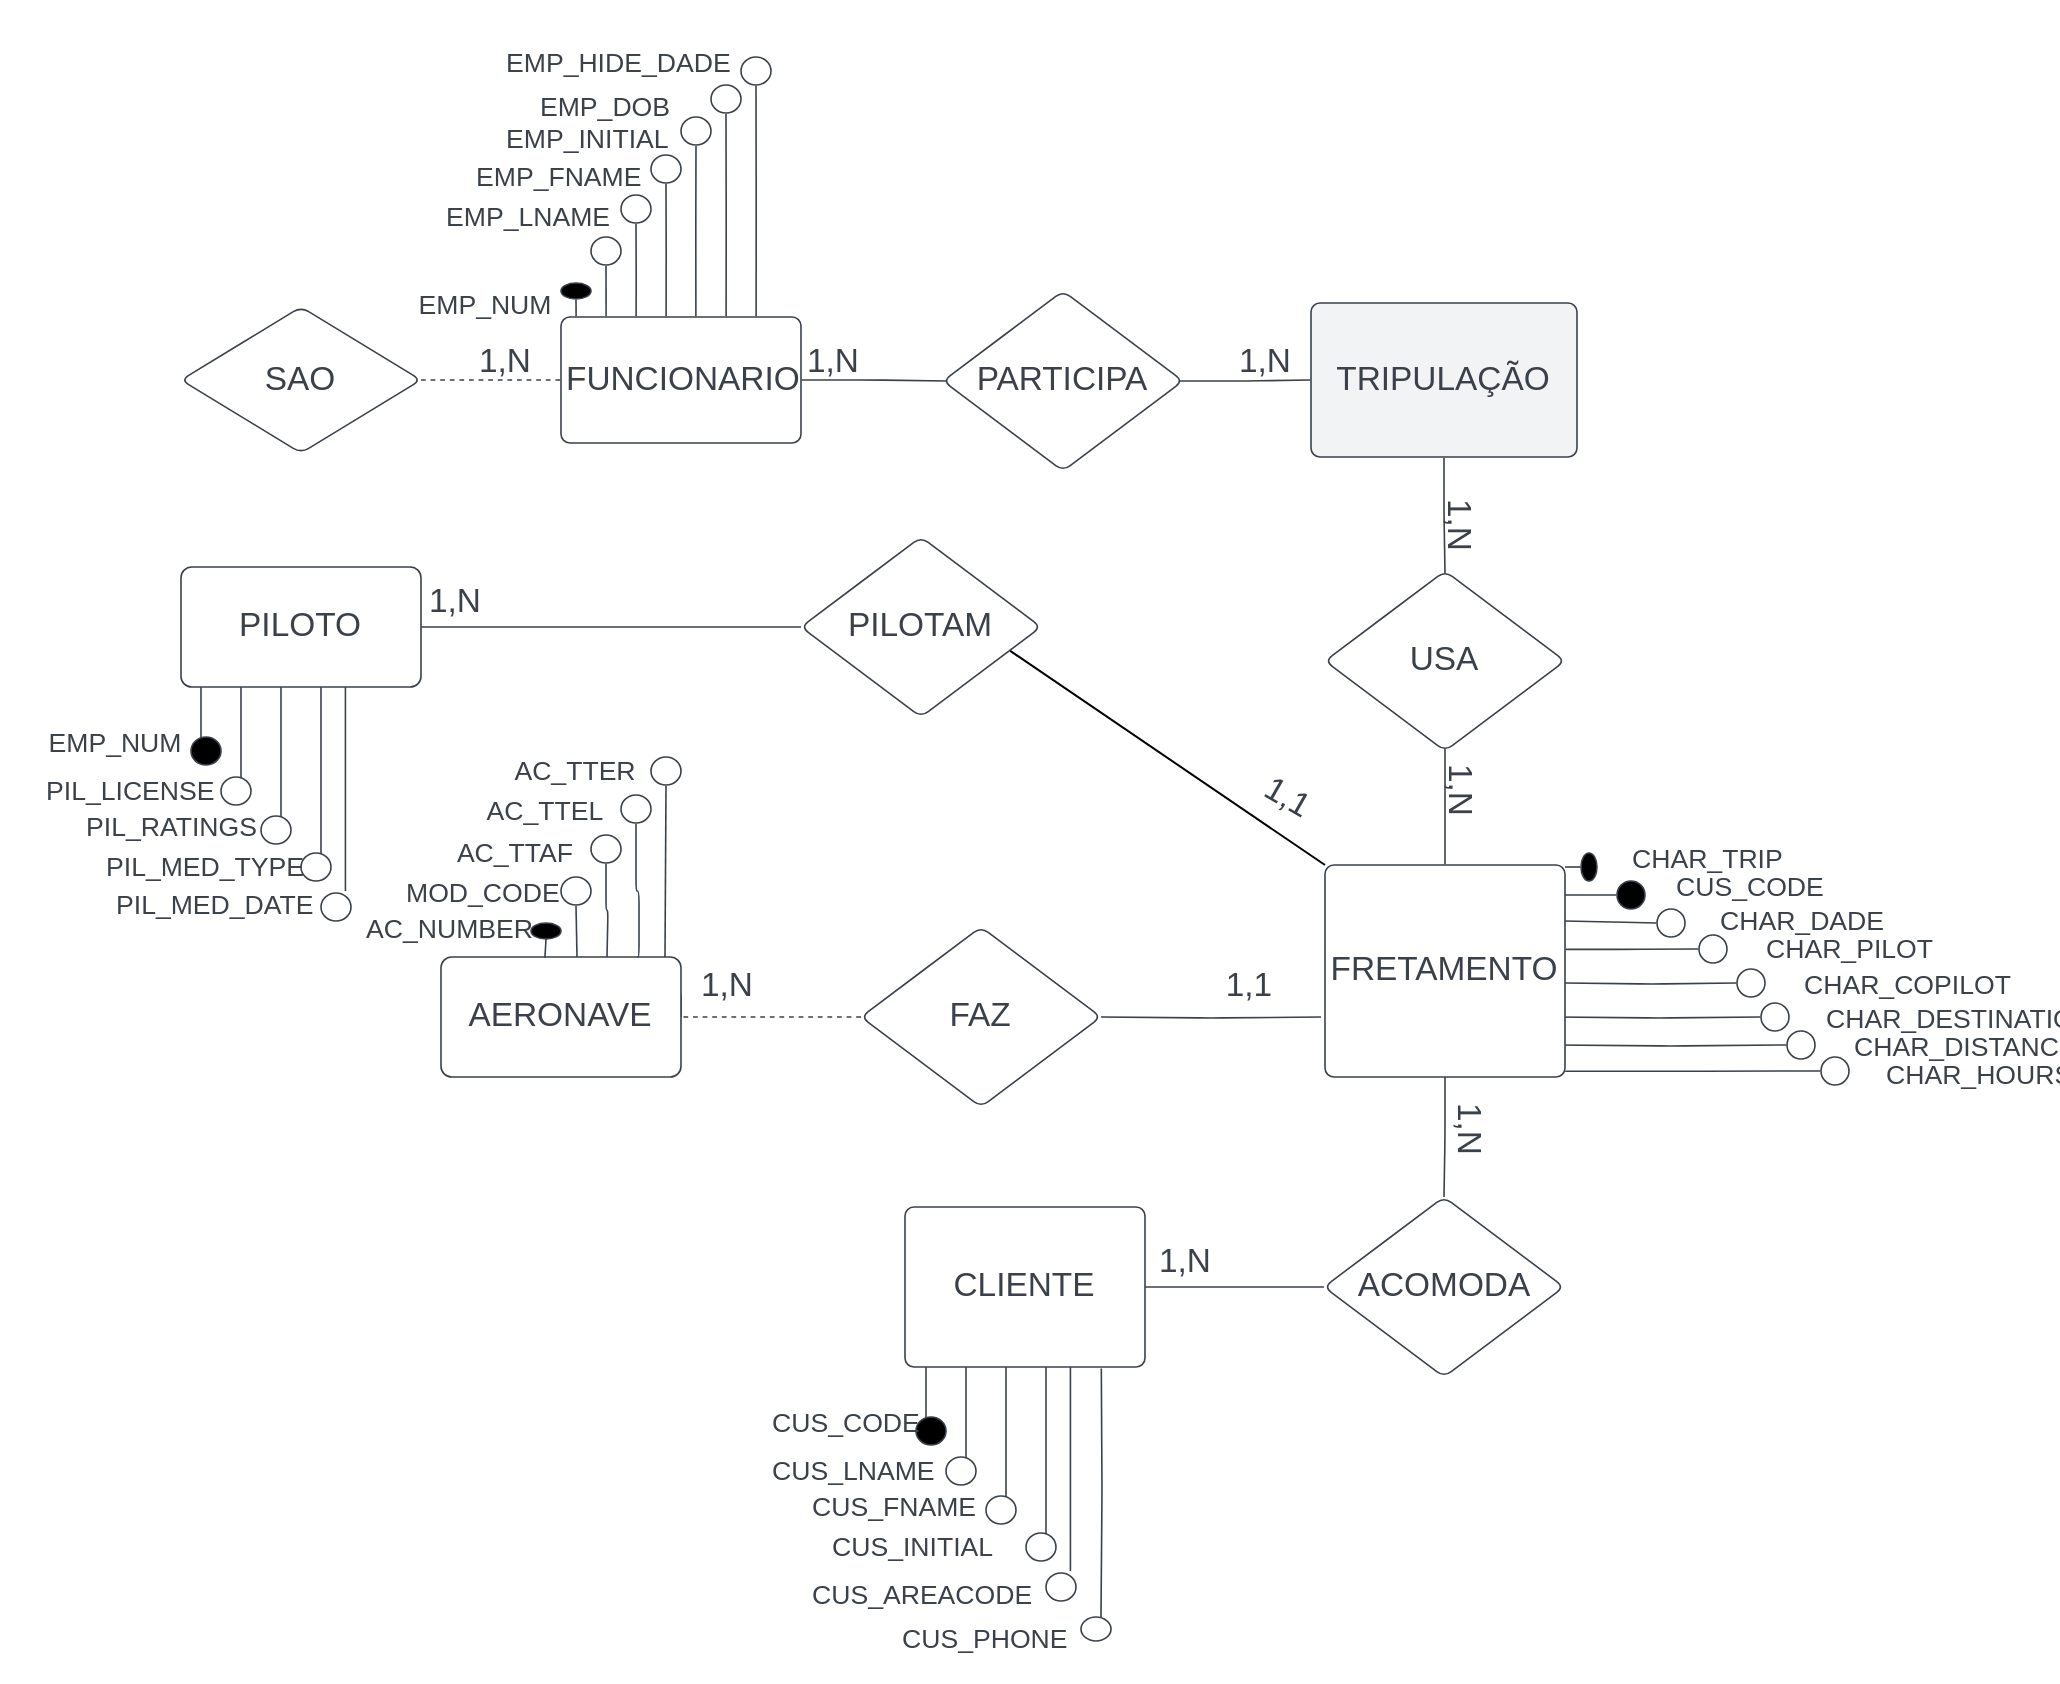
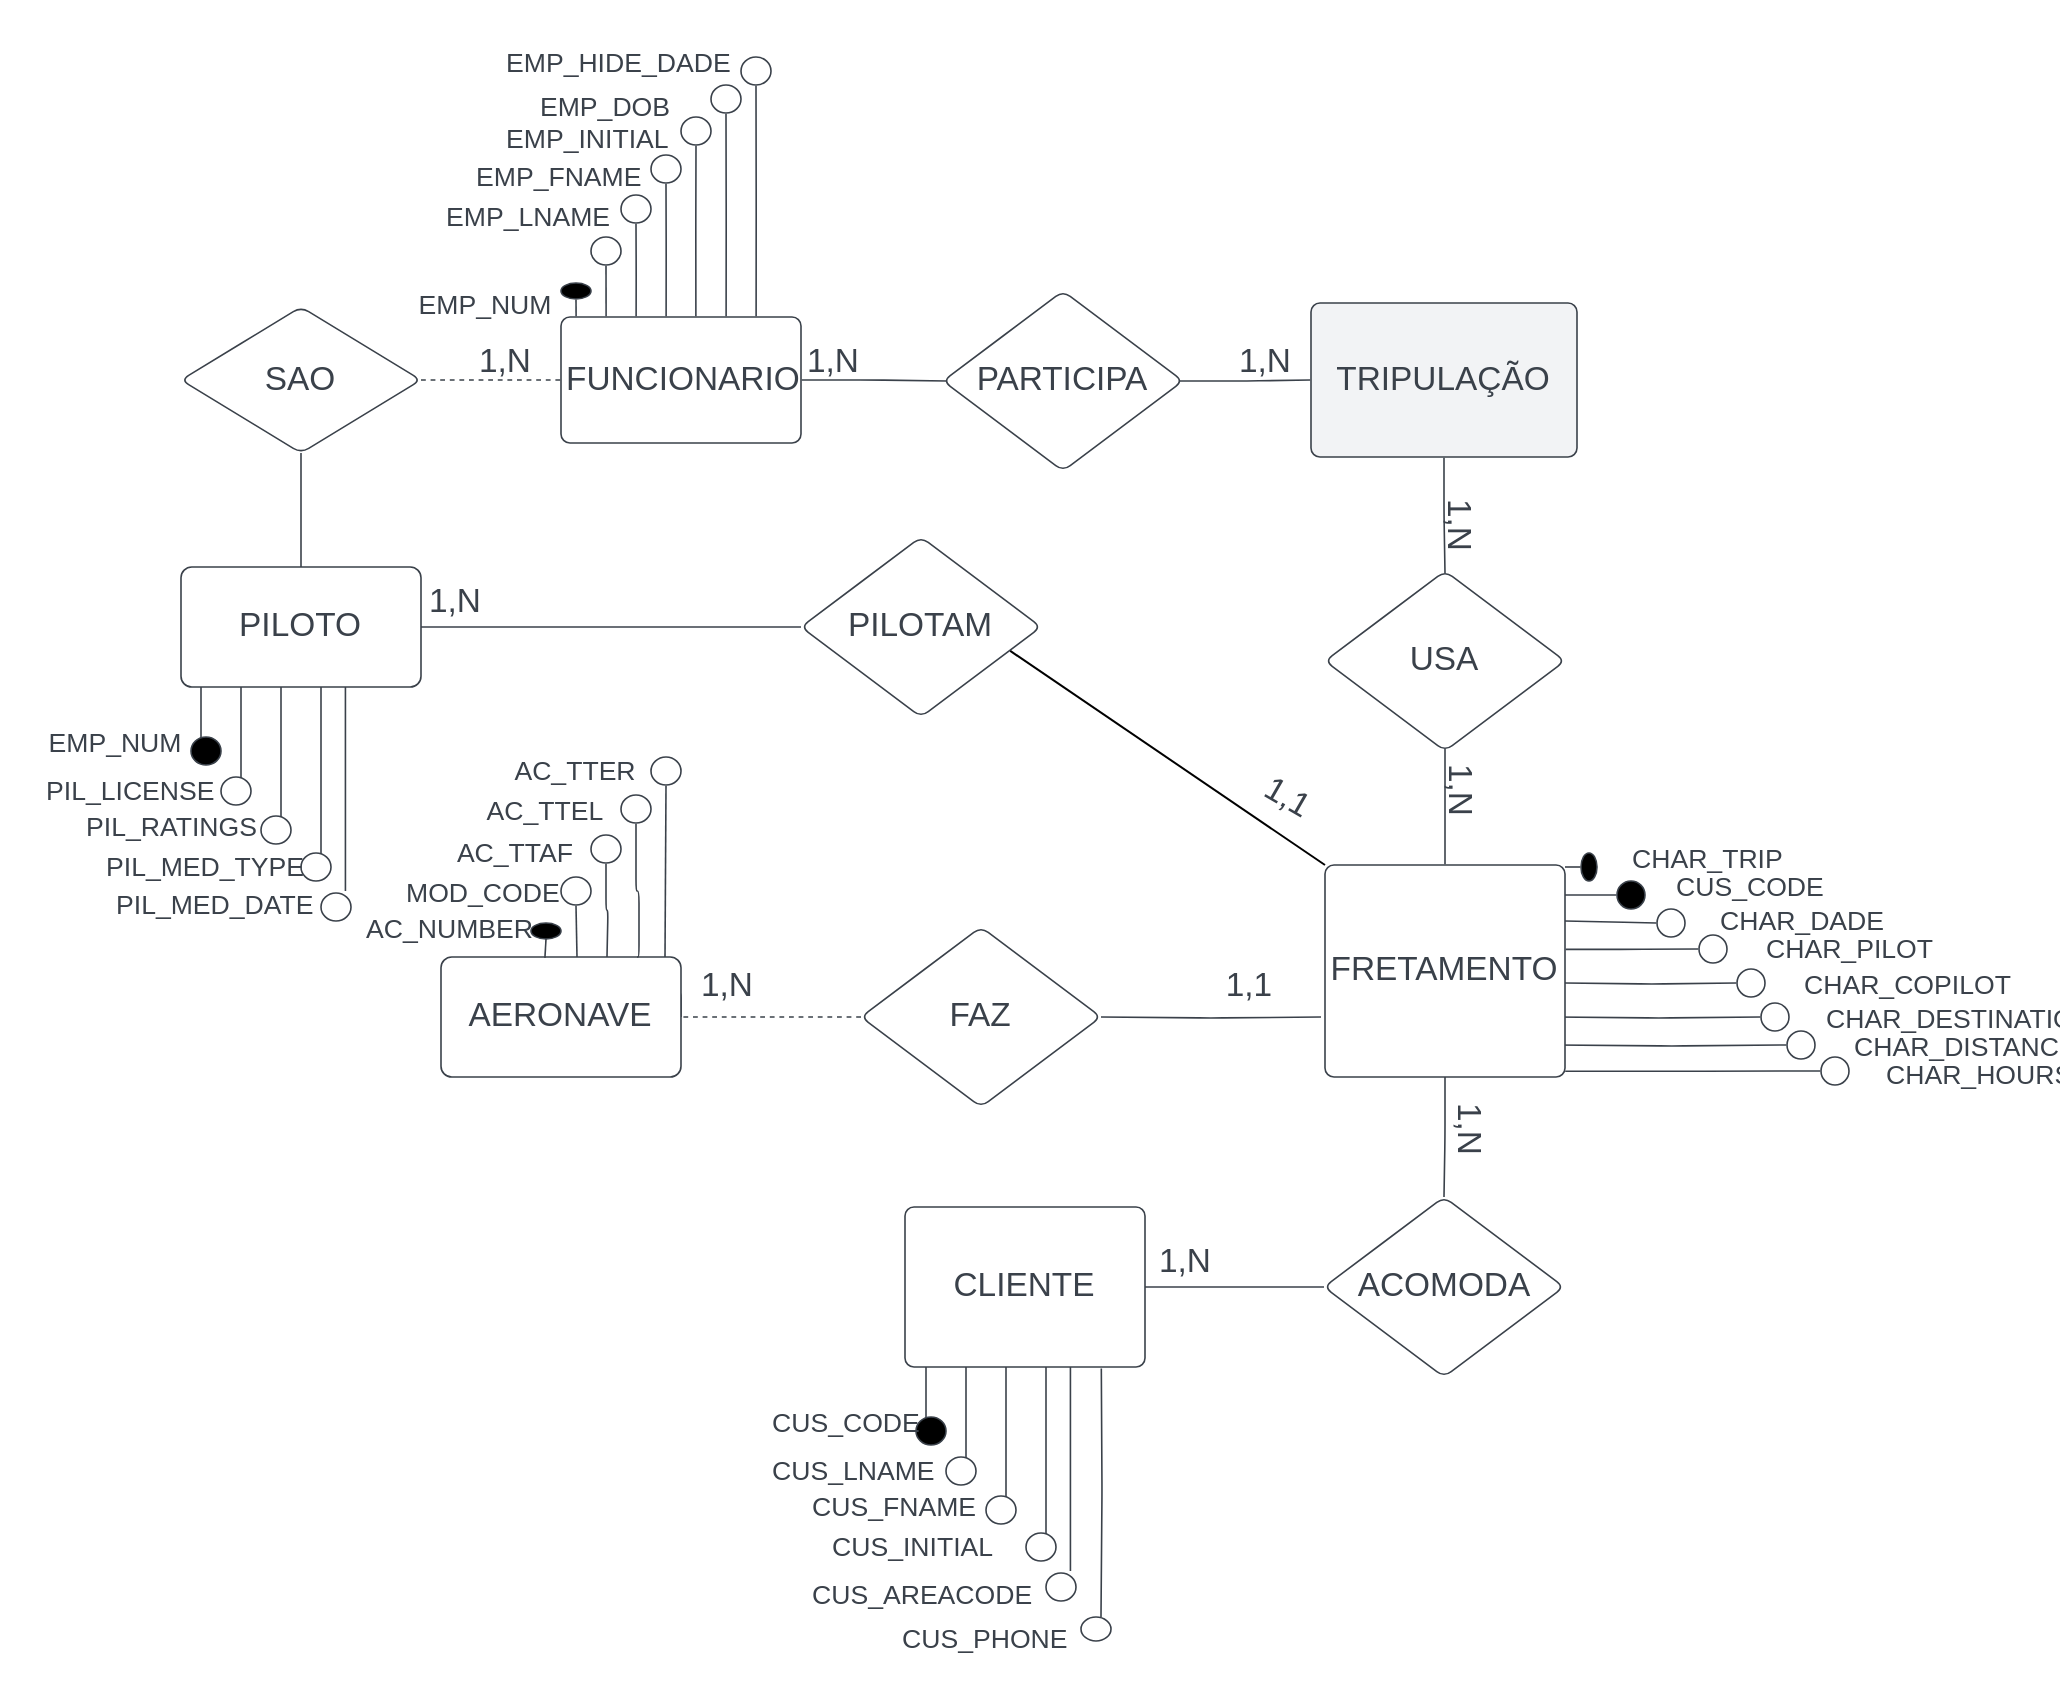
none -> (301, 510)
